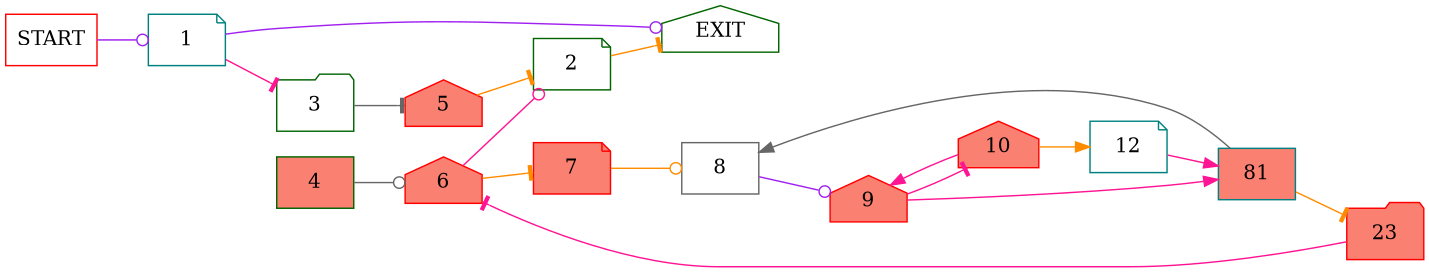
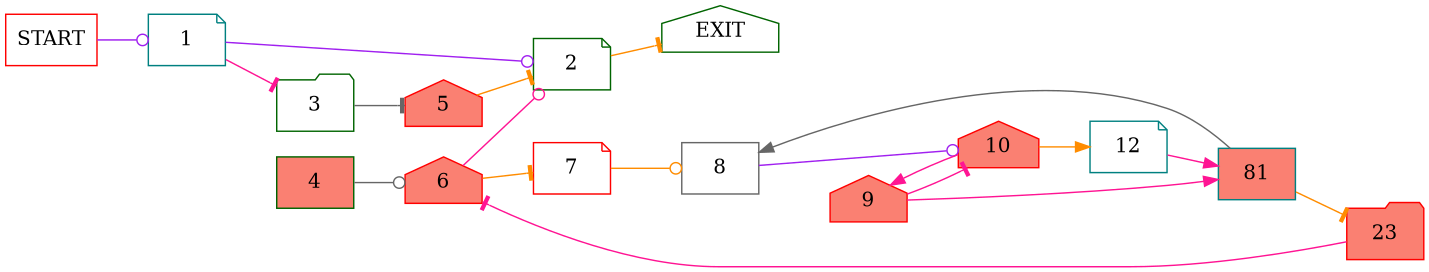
(437, 22) -> (373, 52)
(572, 168) -> (572, 168)
(789, 183) -> (853, 158)
